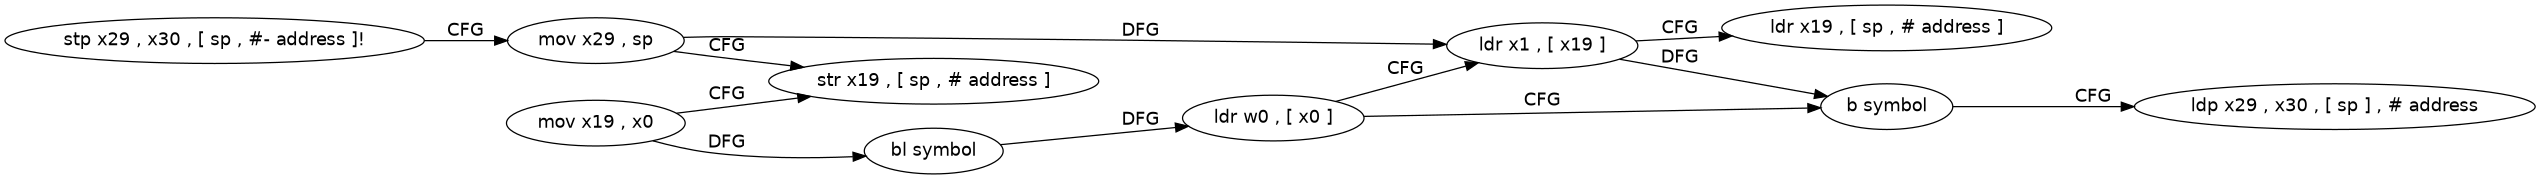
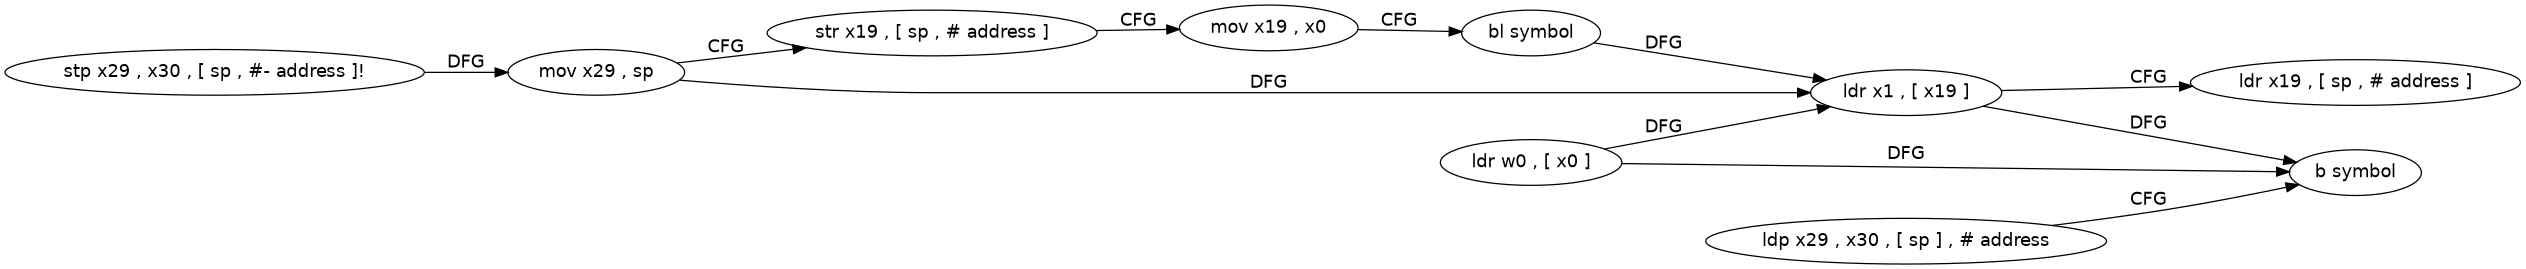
(465, 31) -> (466, 63)
(1405, 69) -> (1664, 128)
(1542, 101) -> (1906, 154)
(737, 106) -> (1132, 30)
(2037, 107) -> (2169, 209)
(1088, 136) -> (1704, 60)
(727, 143) -> (1399, 21)
